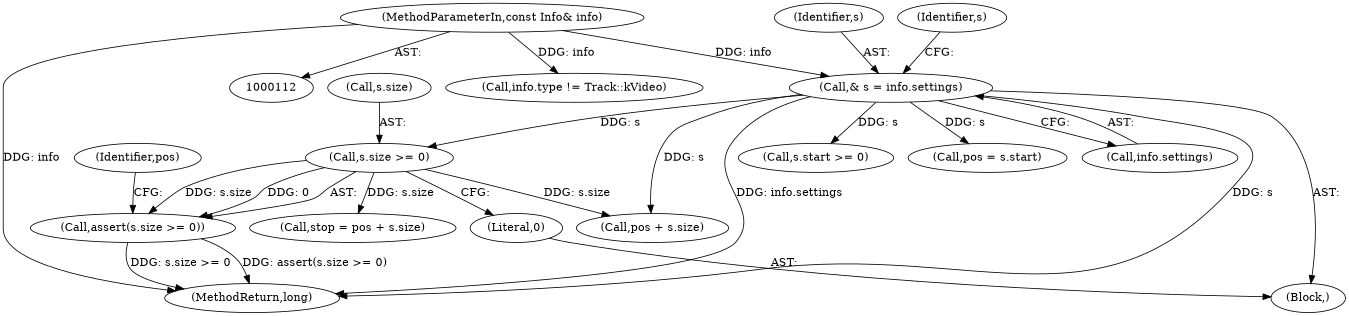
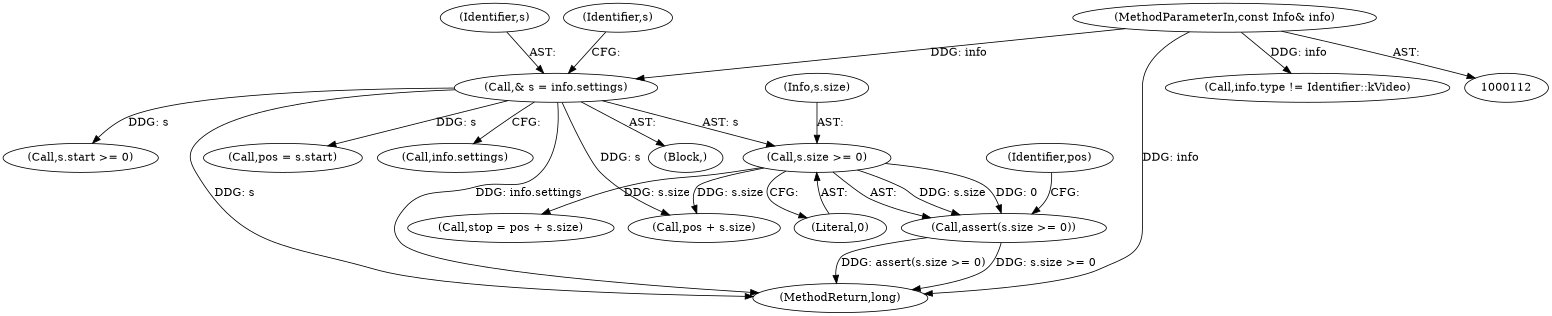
(379, 88) -> (817, 88)
(574, 88) -> (1308, 88)
(1063, 113) -> none
(621, 123) -> (721, 123)
(905, 280) -> (821, 198)
